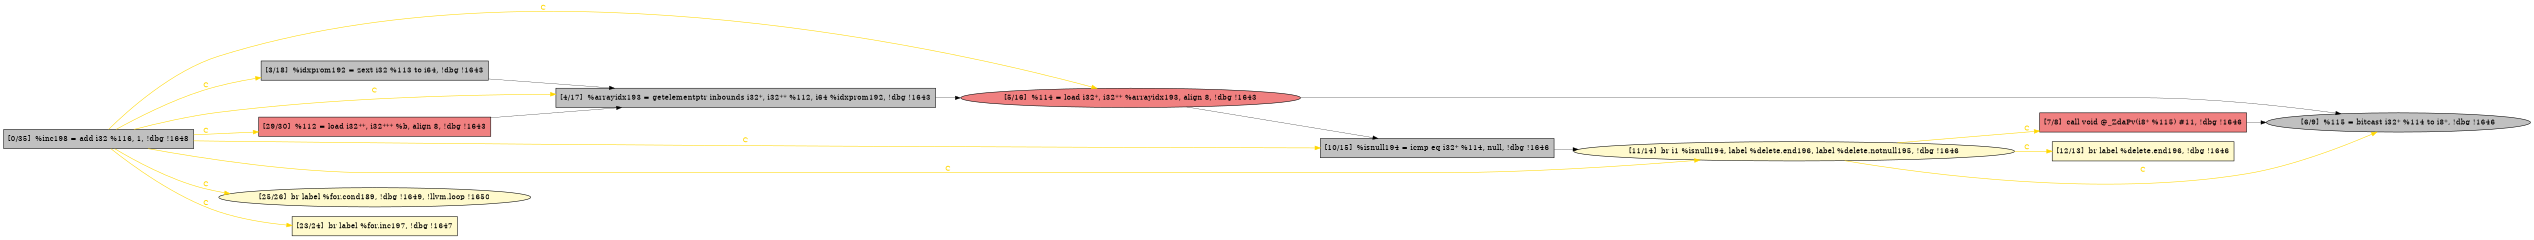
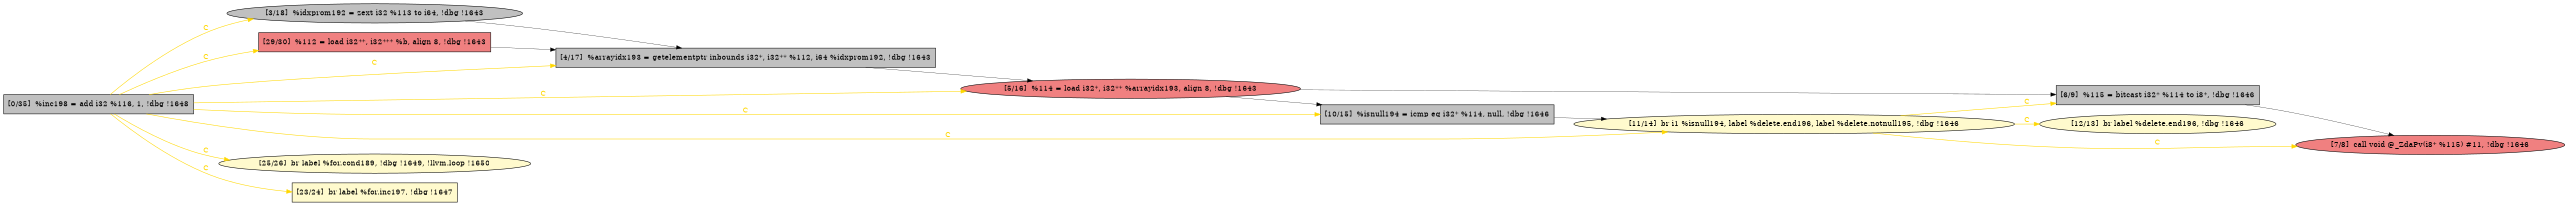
(375, 71) -> (375, 13)
(2143, 122) -> (2430, 145)
(2254, 122) -> (2317, 118)
(2398, 122) -> (2158, 95)
(2143, 151) -> (2158, 124)
